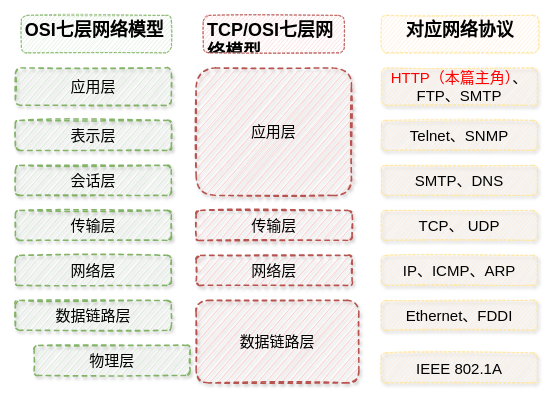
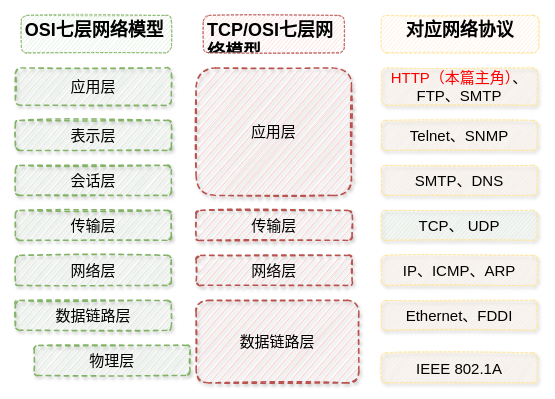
(459, 225) -> (459, 225)
